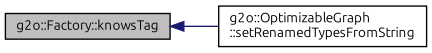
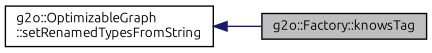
(201, 26) -> (244, 26)
